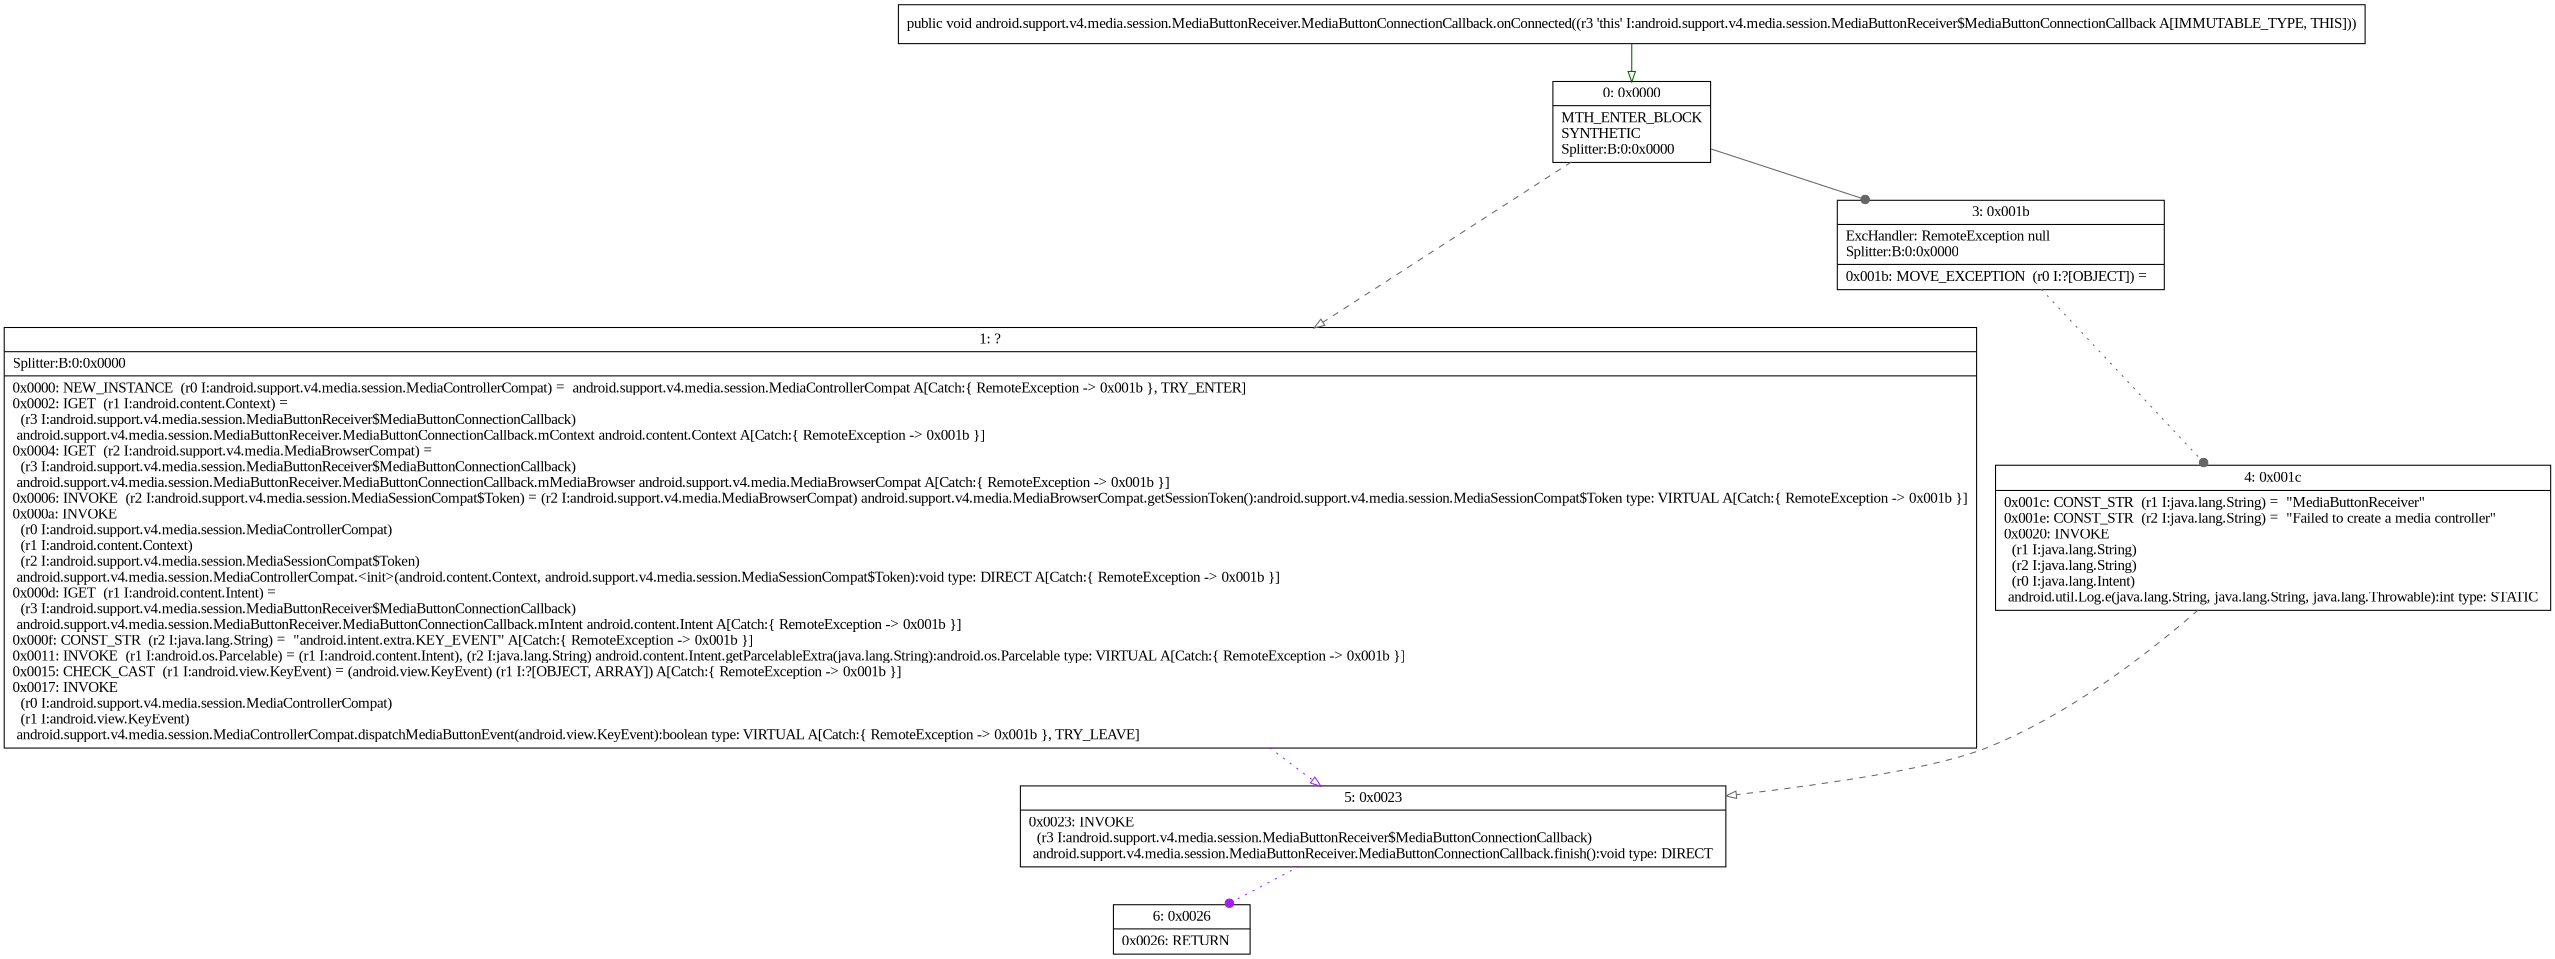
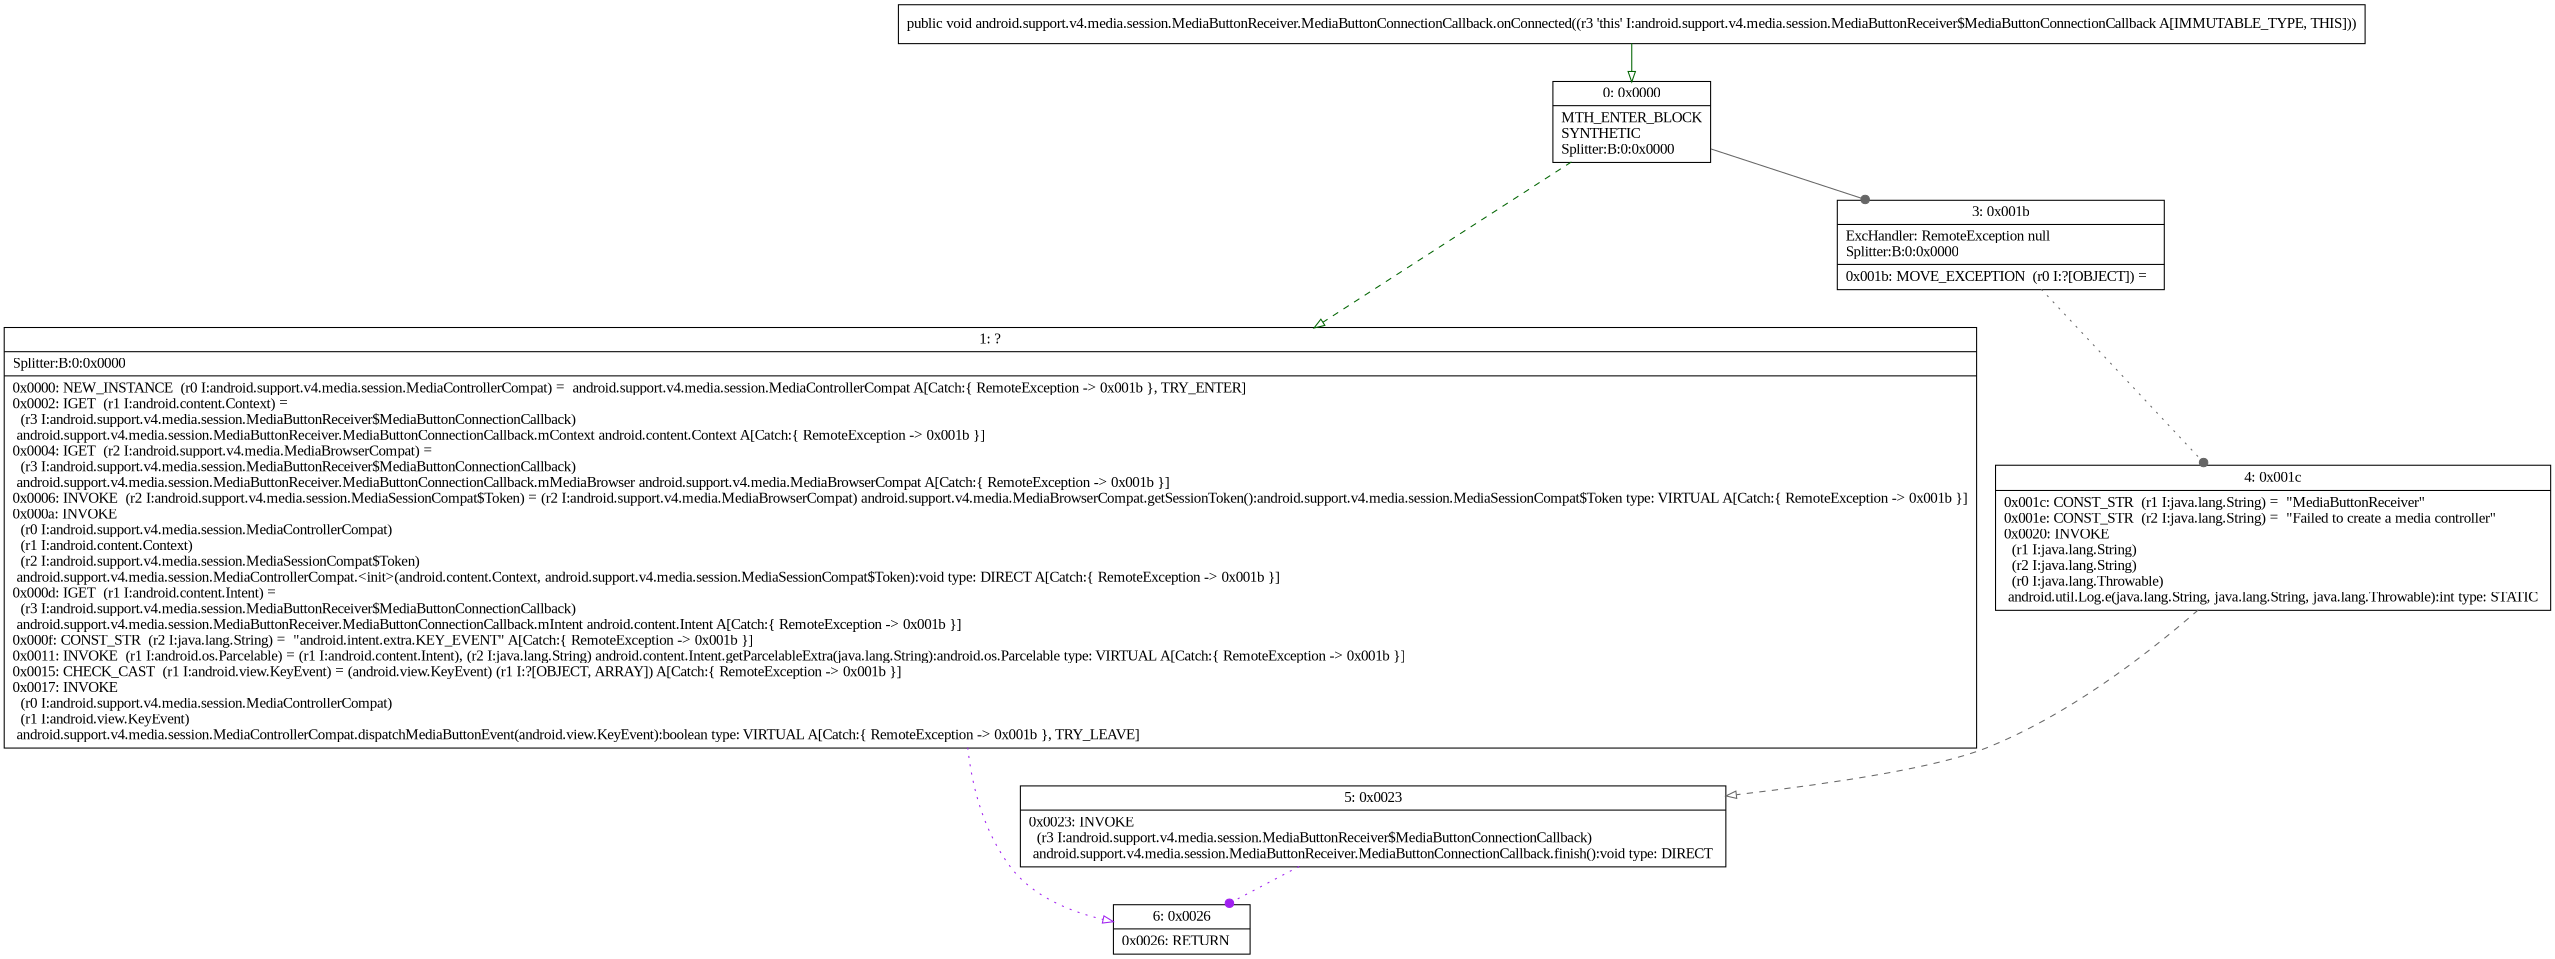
(1447, 242) -> (1447, 242)
(2070, 581) -> (2084, 581)
(1291, 764) -> (1005, 859)
